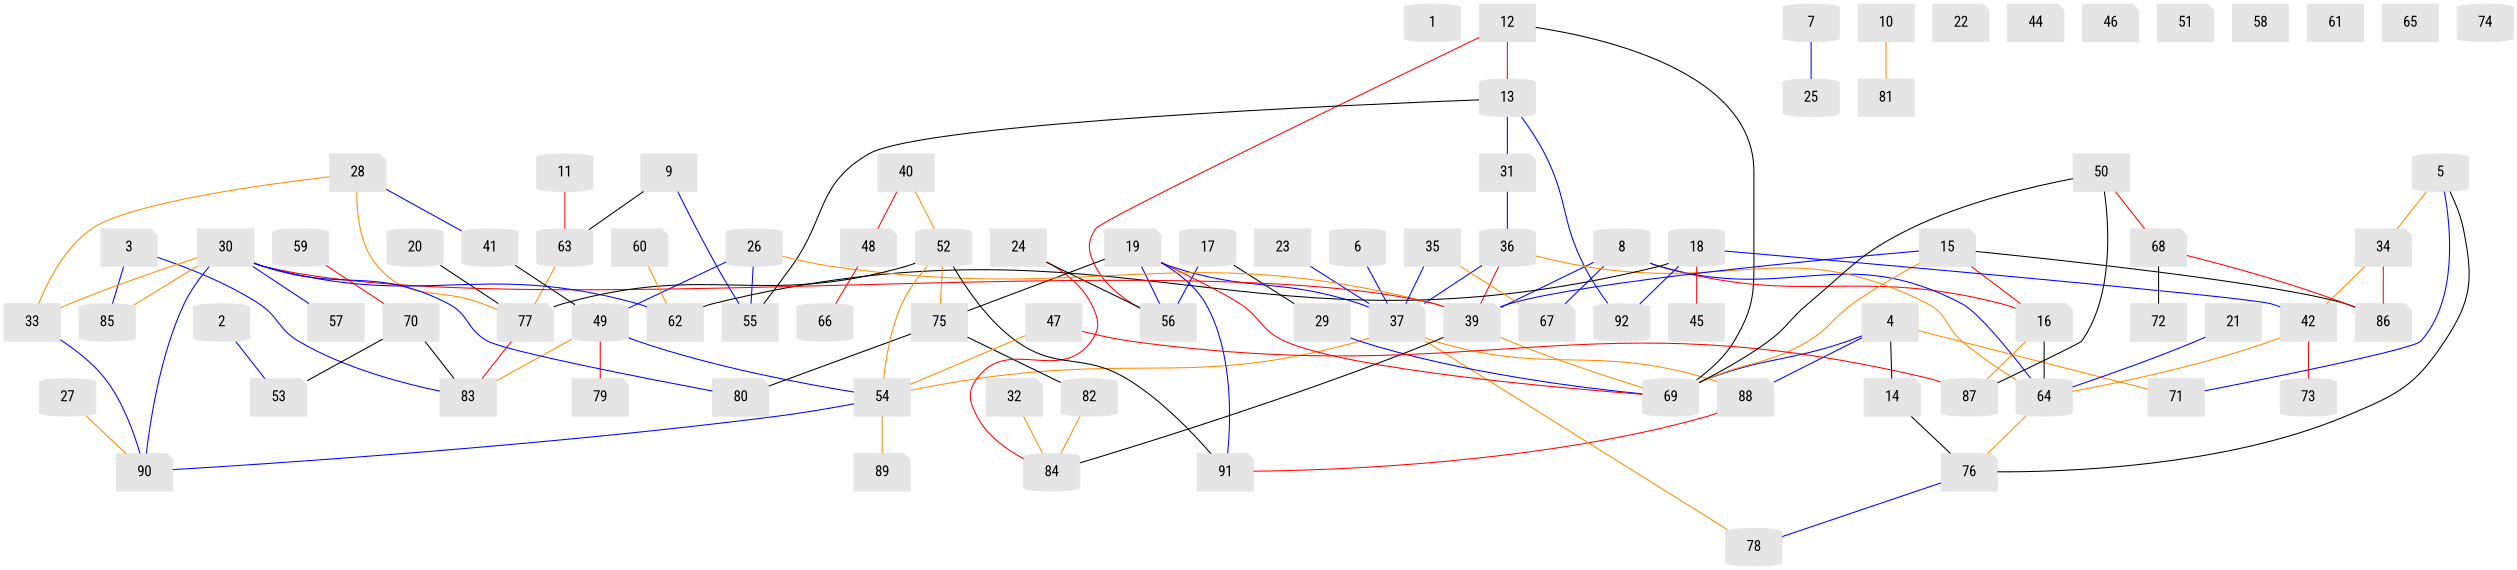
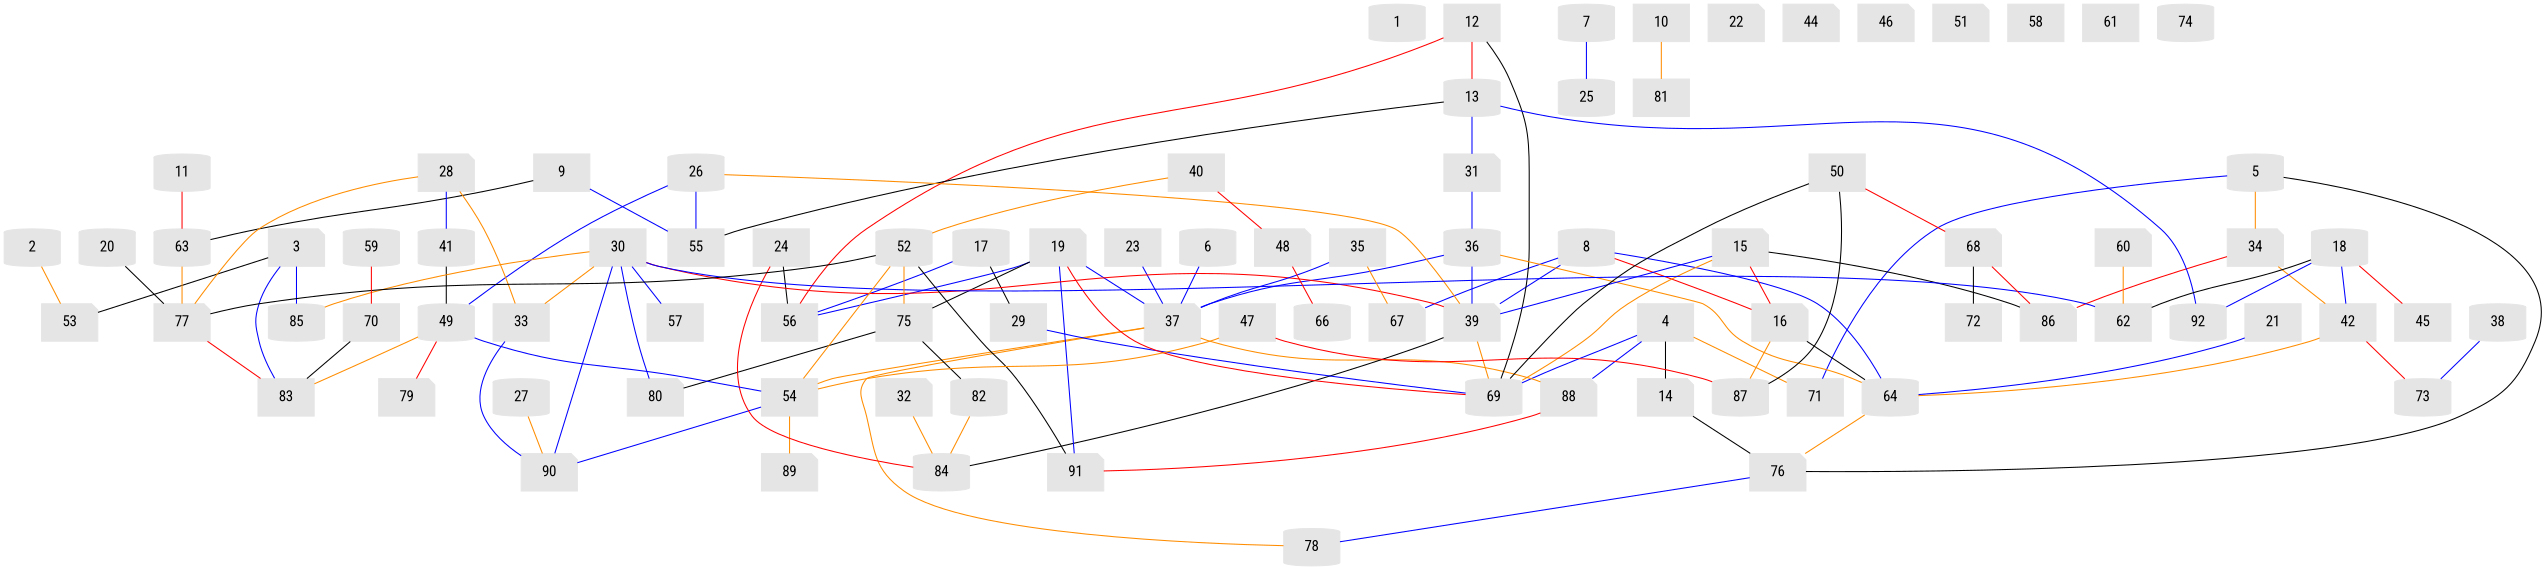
(2410, 23) -> none
(1493, 279) -> (1472, 285)
none -> (2498, 322)
(349, 358) -> (192, 282)
(250, 360) -> (51, 285)
